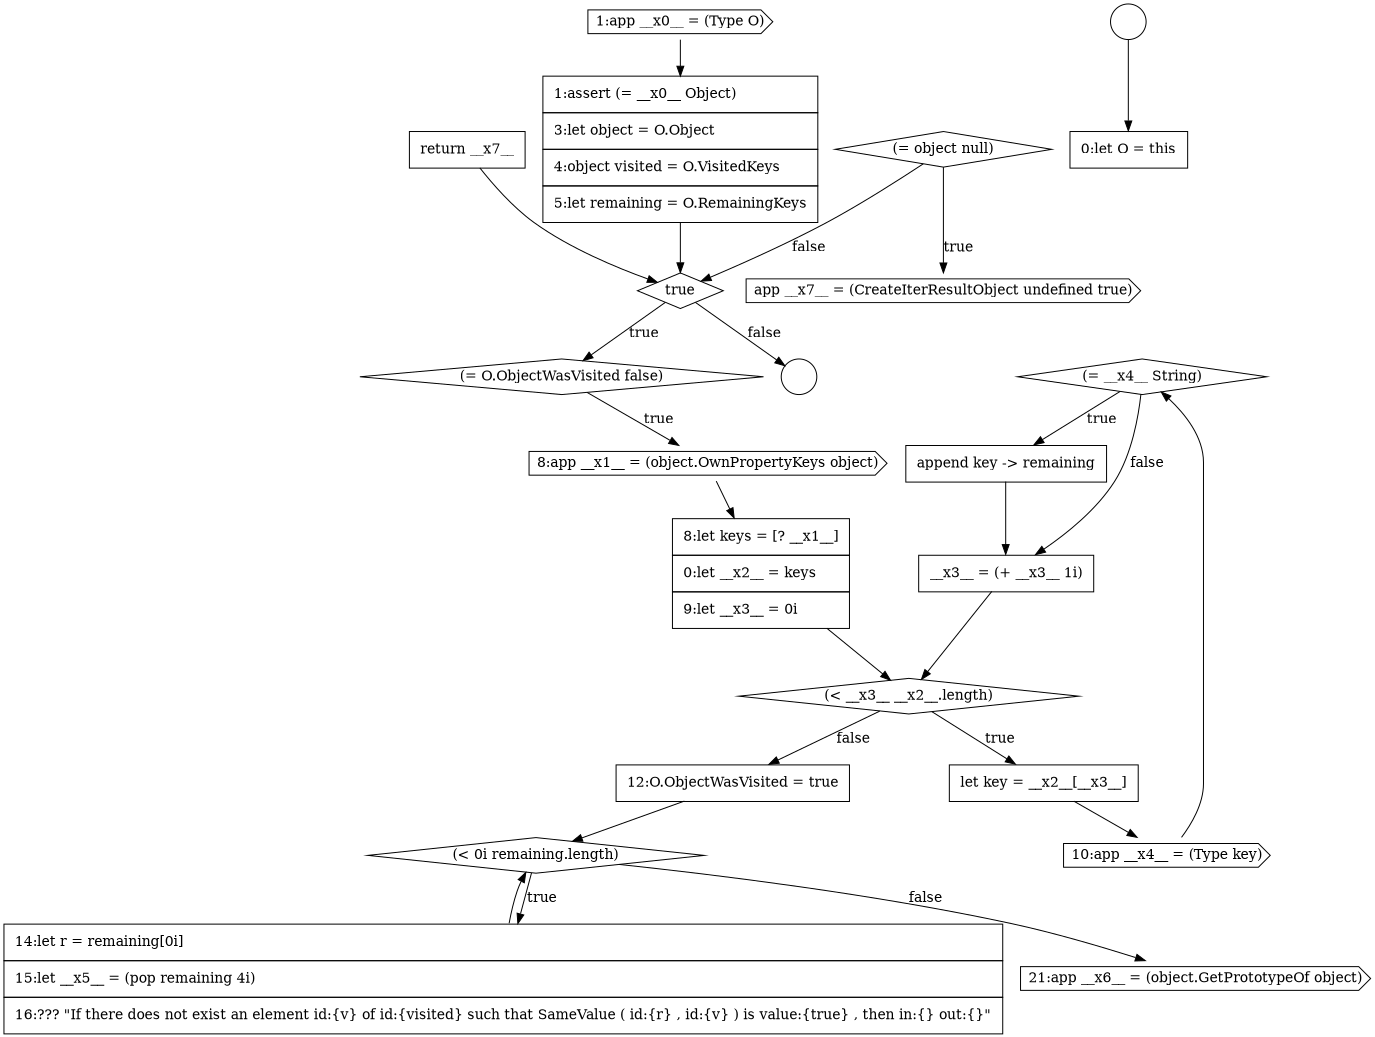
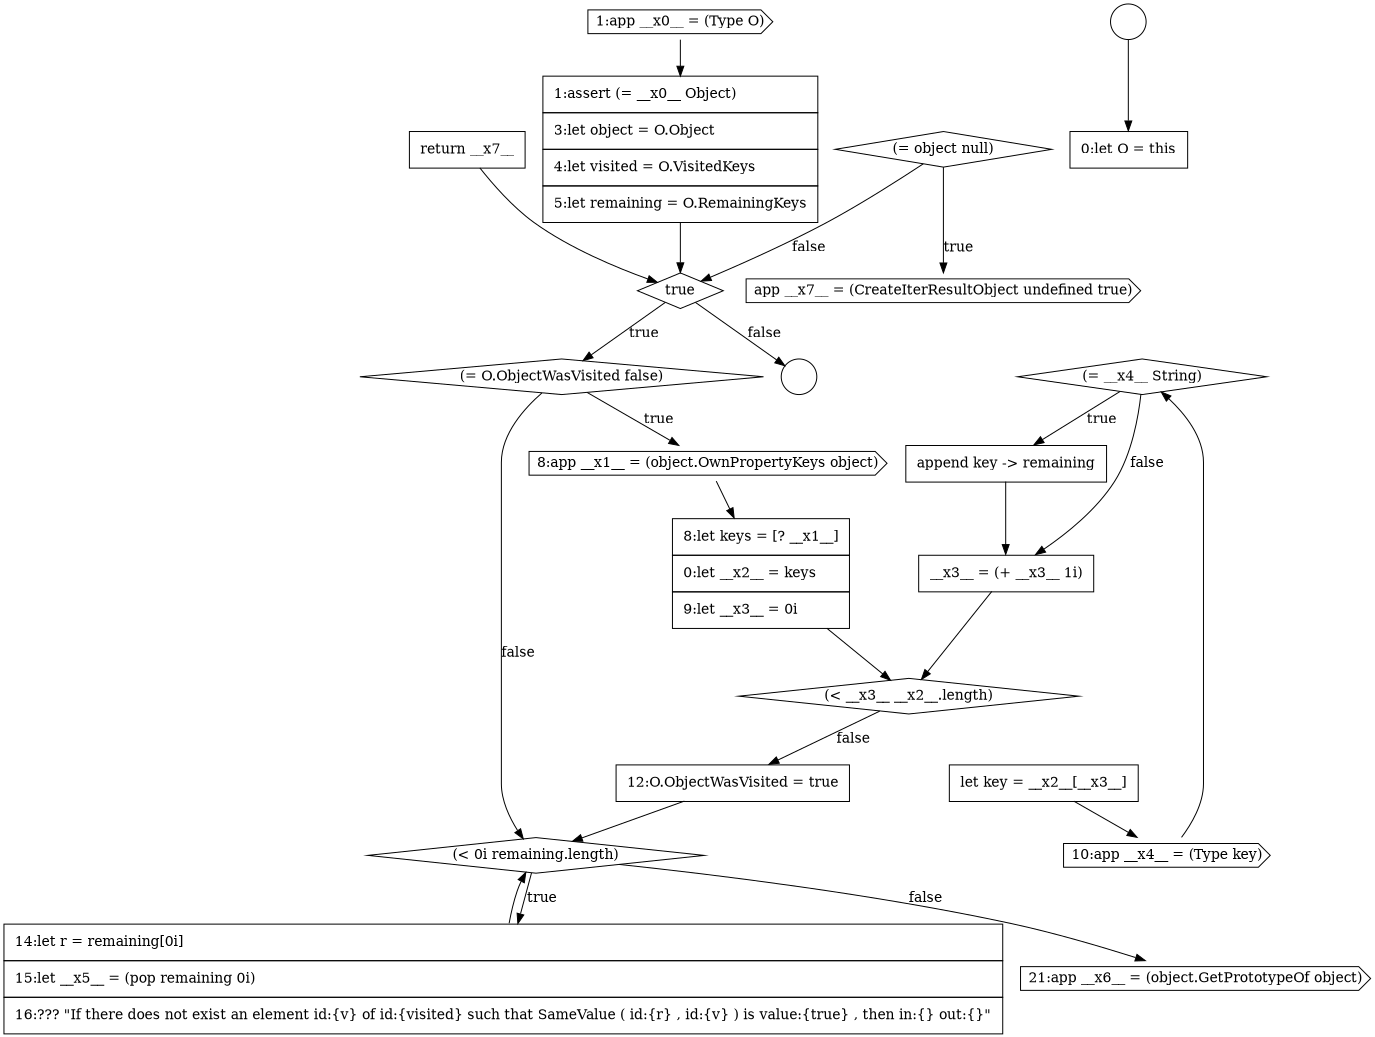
(667, 167) -> (655, 167)
none -> (501, 607)
(969, 735) -> none
(135, 979) -> (135, 979)
